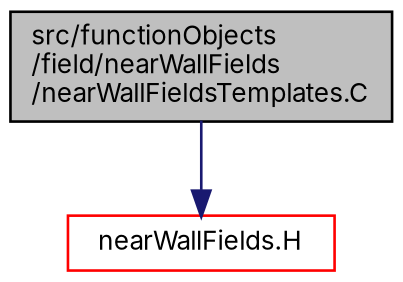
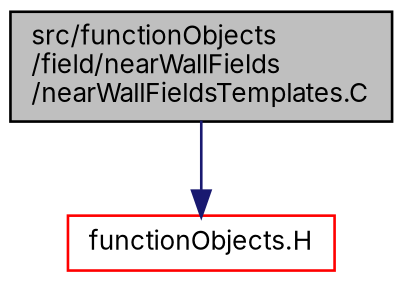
(201, 243) -> (201, 243)
